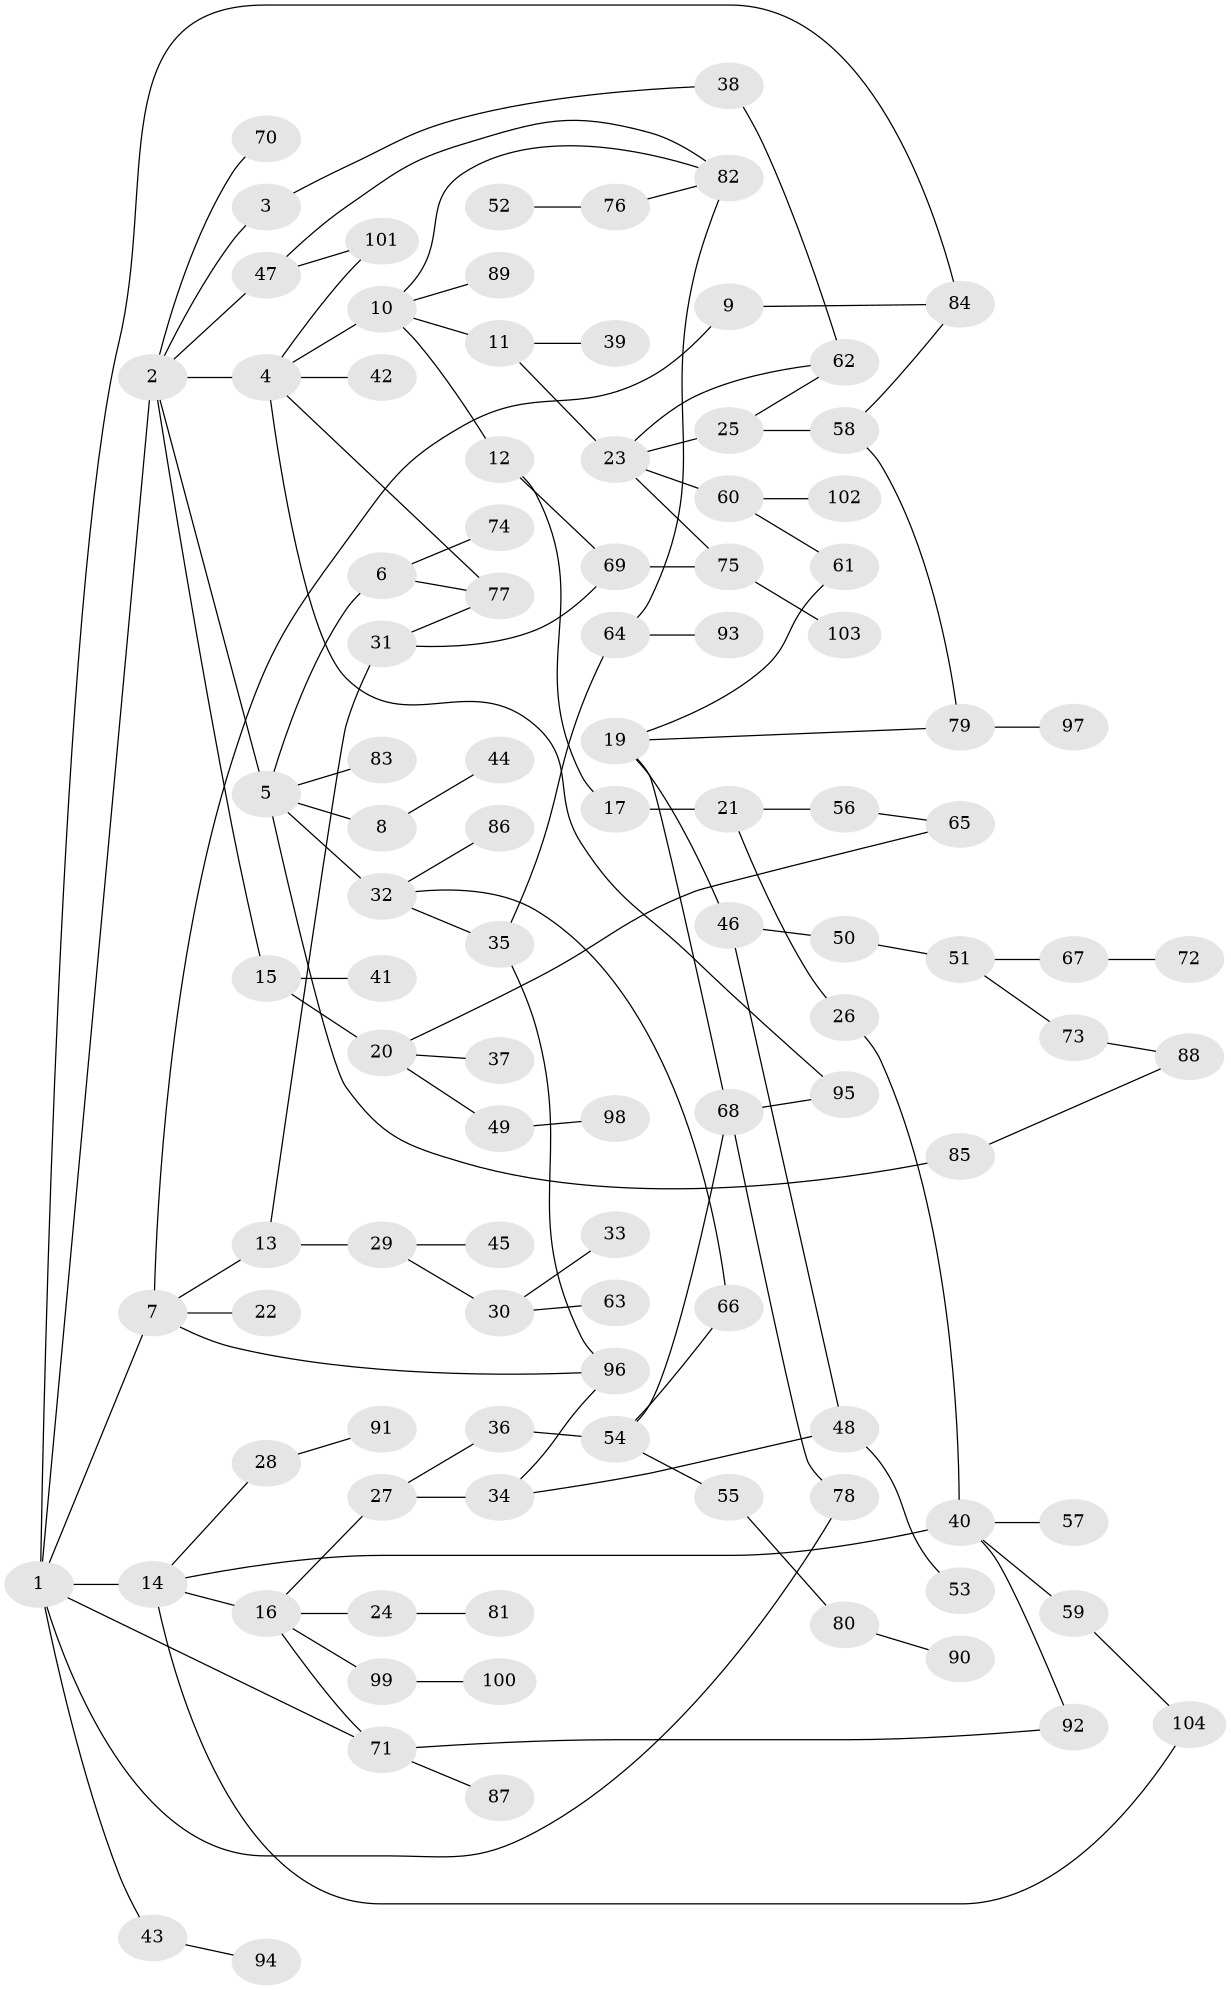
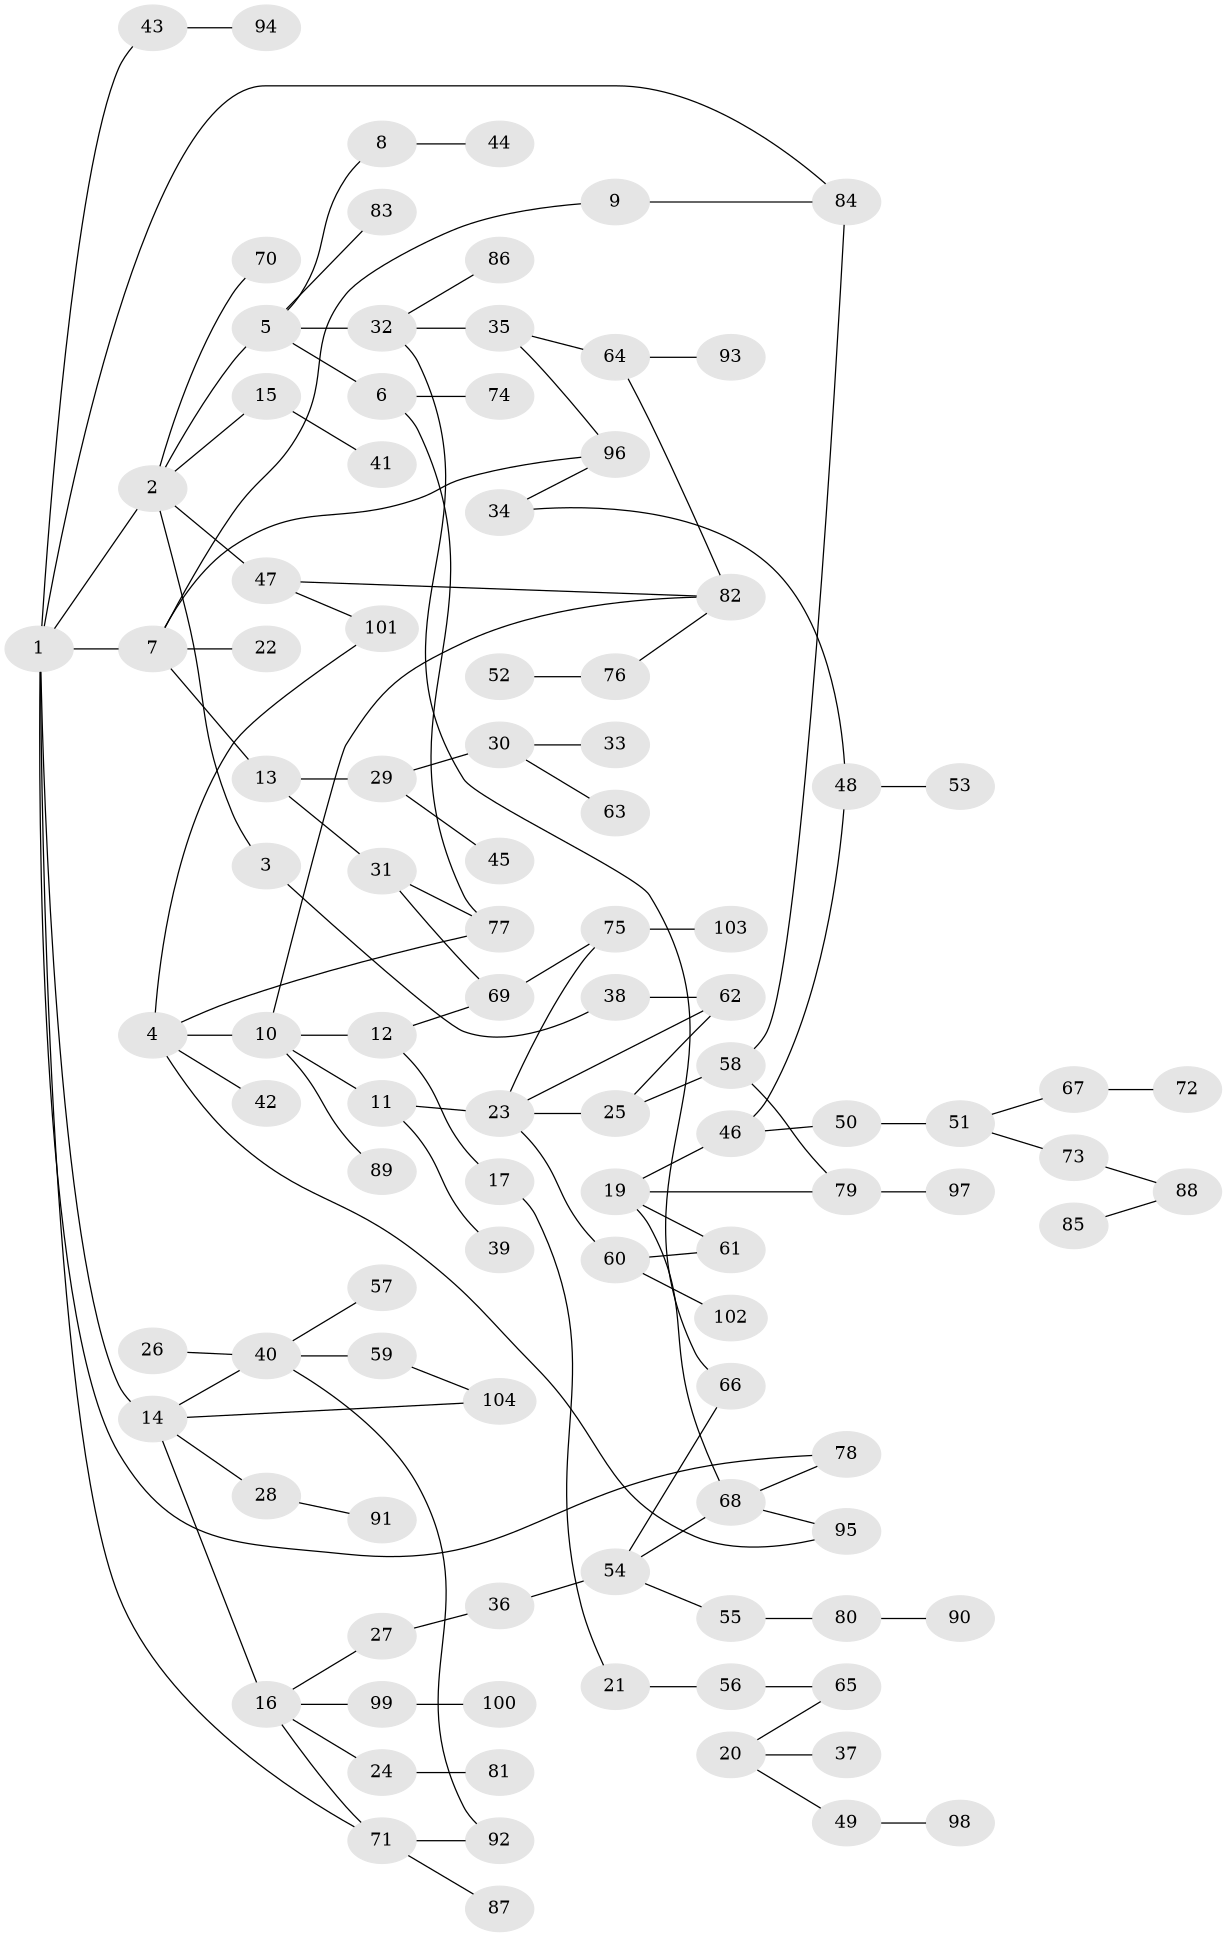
(210, 377) -> none
(778, 917) -> none
(331, 1020) -> none
(485, 1168) -> none
(441, 1497) -> none
